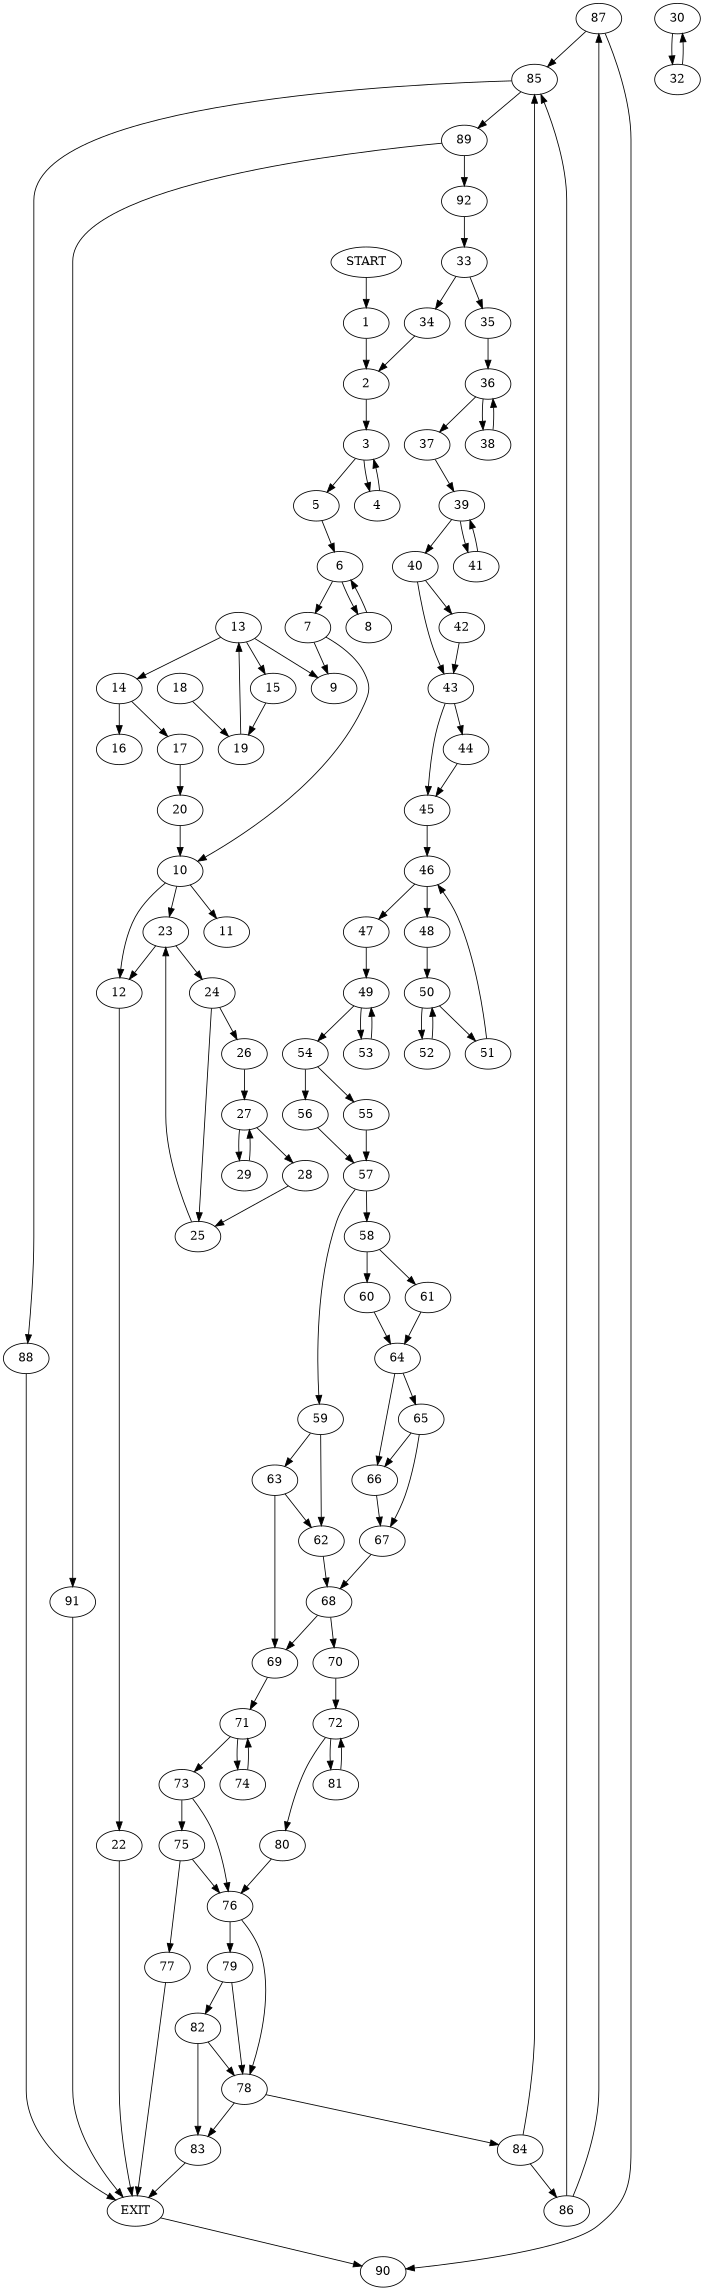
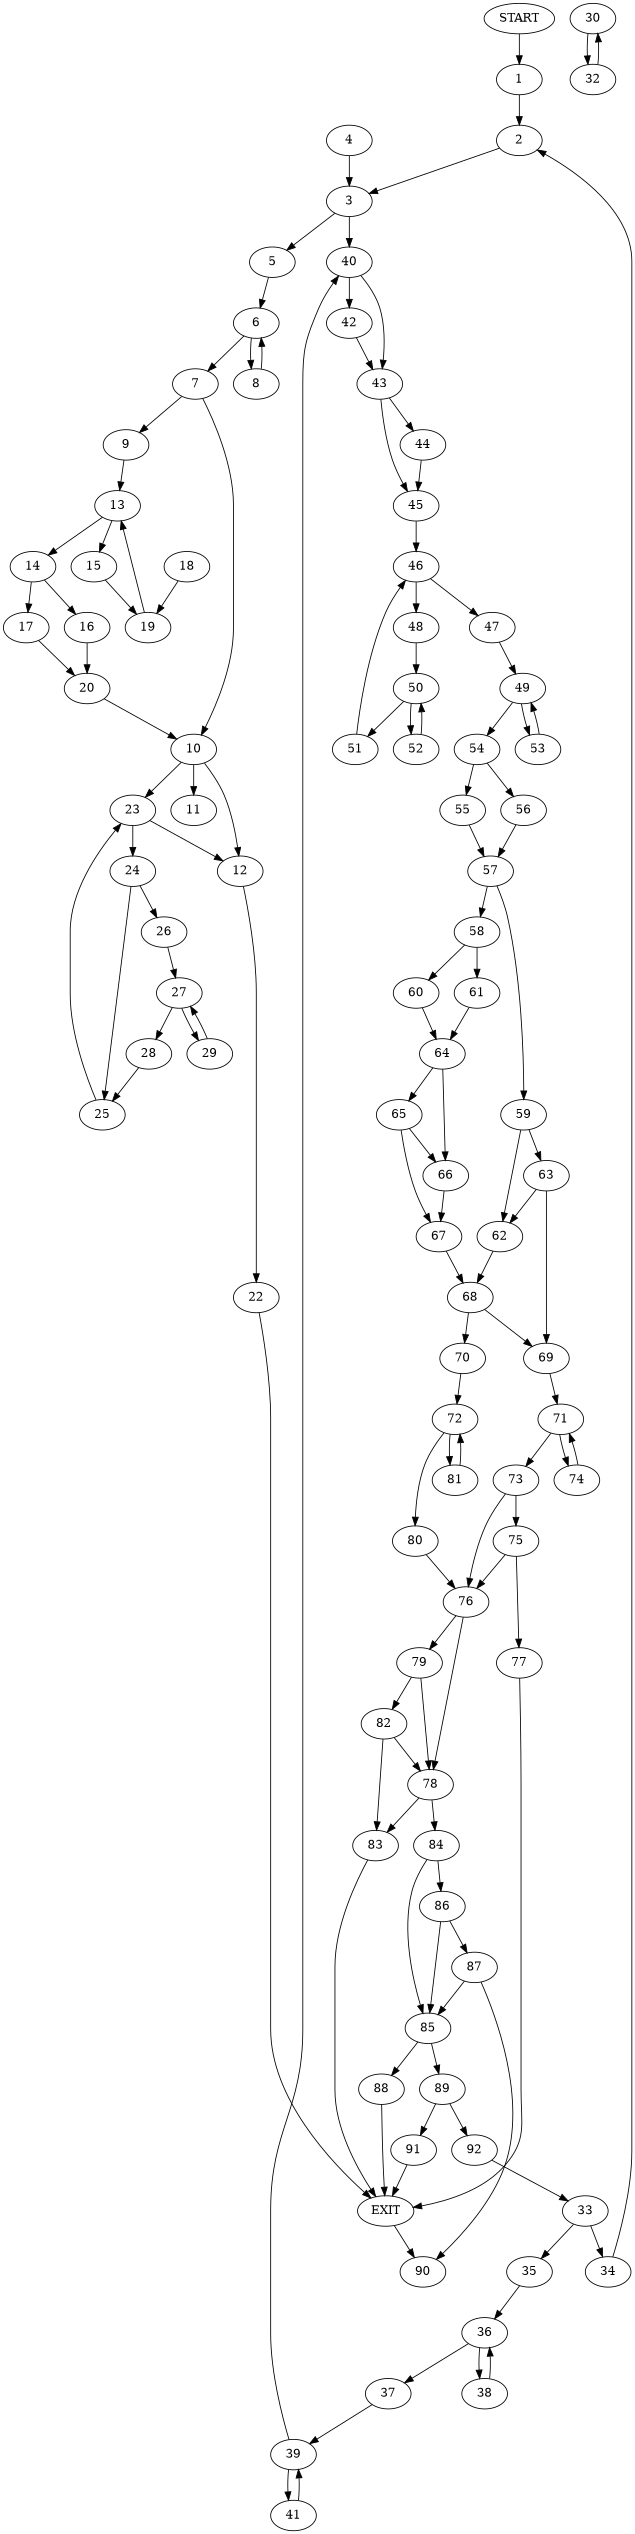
(365, 472) -> (349, 228)
none -> (87, 654)
(283, 656) -> (122, 471)
